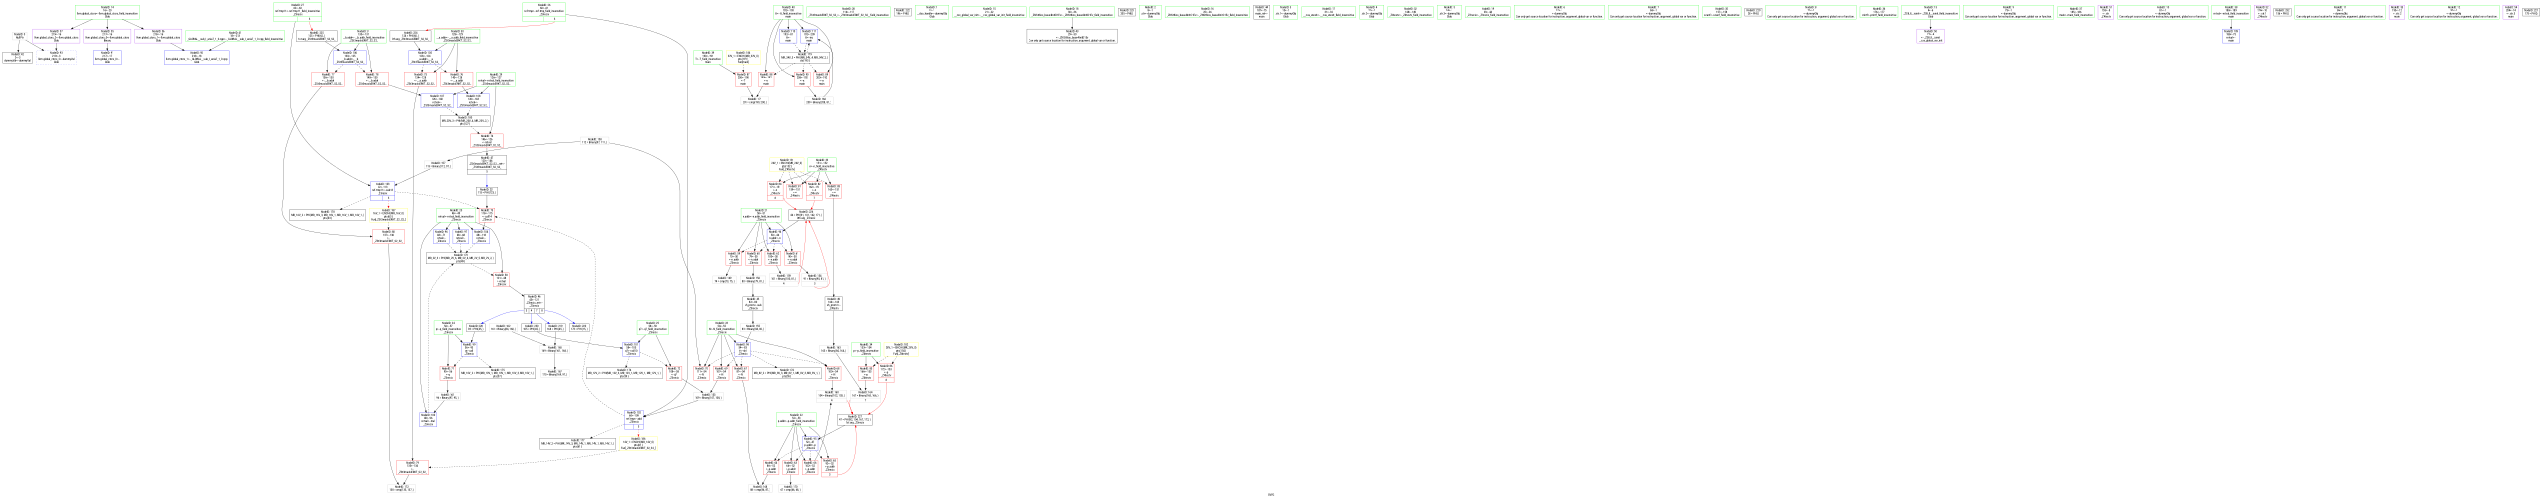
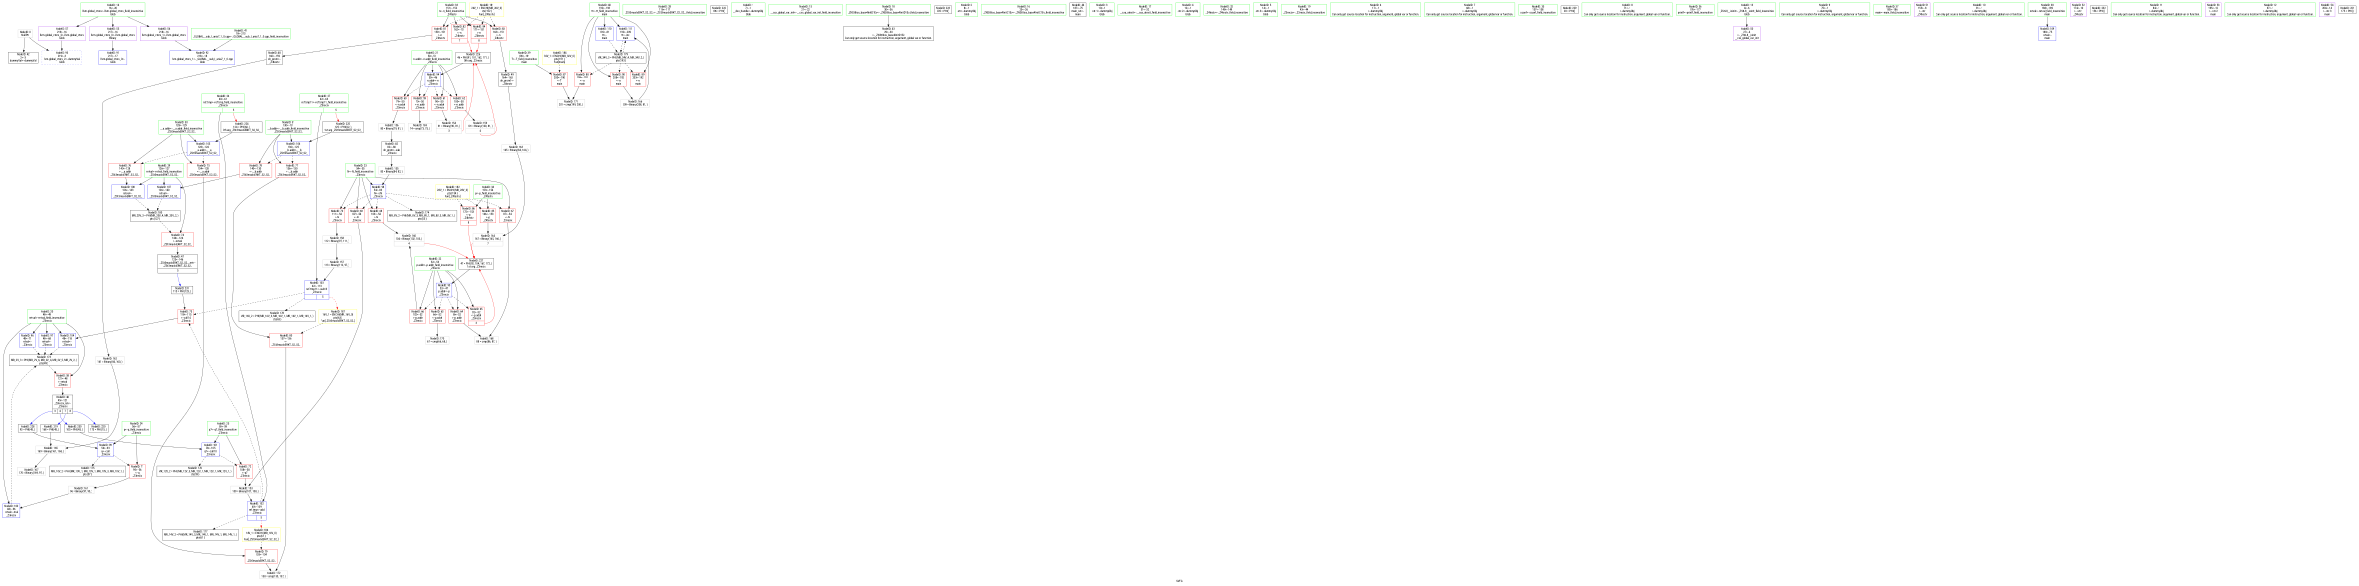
none -> (274, 58)
(680, 233) -> (337, 228)
